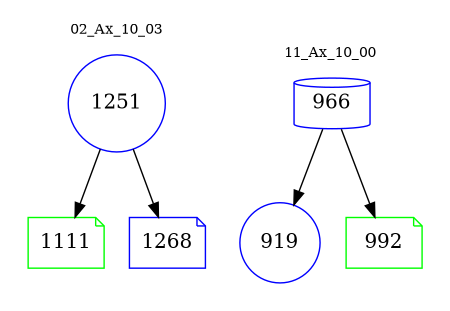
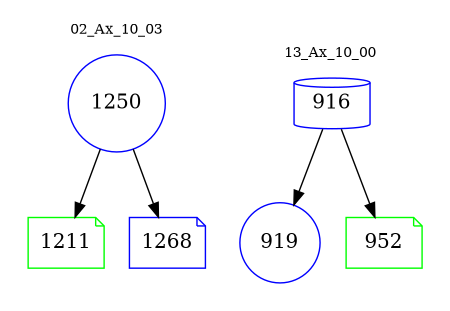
(331, 53) -> (331, 53)
(117, 103) -> (117, 103)
(332, 103) -> (332, 103)
(66, 243) -> (66, 243)
(384, 243) -> (384, 243)
